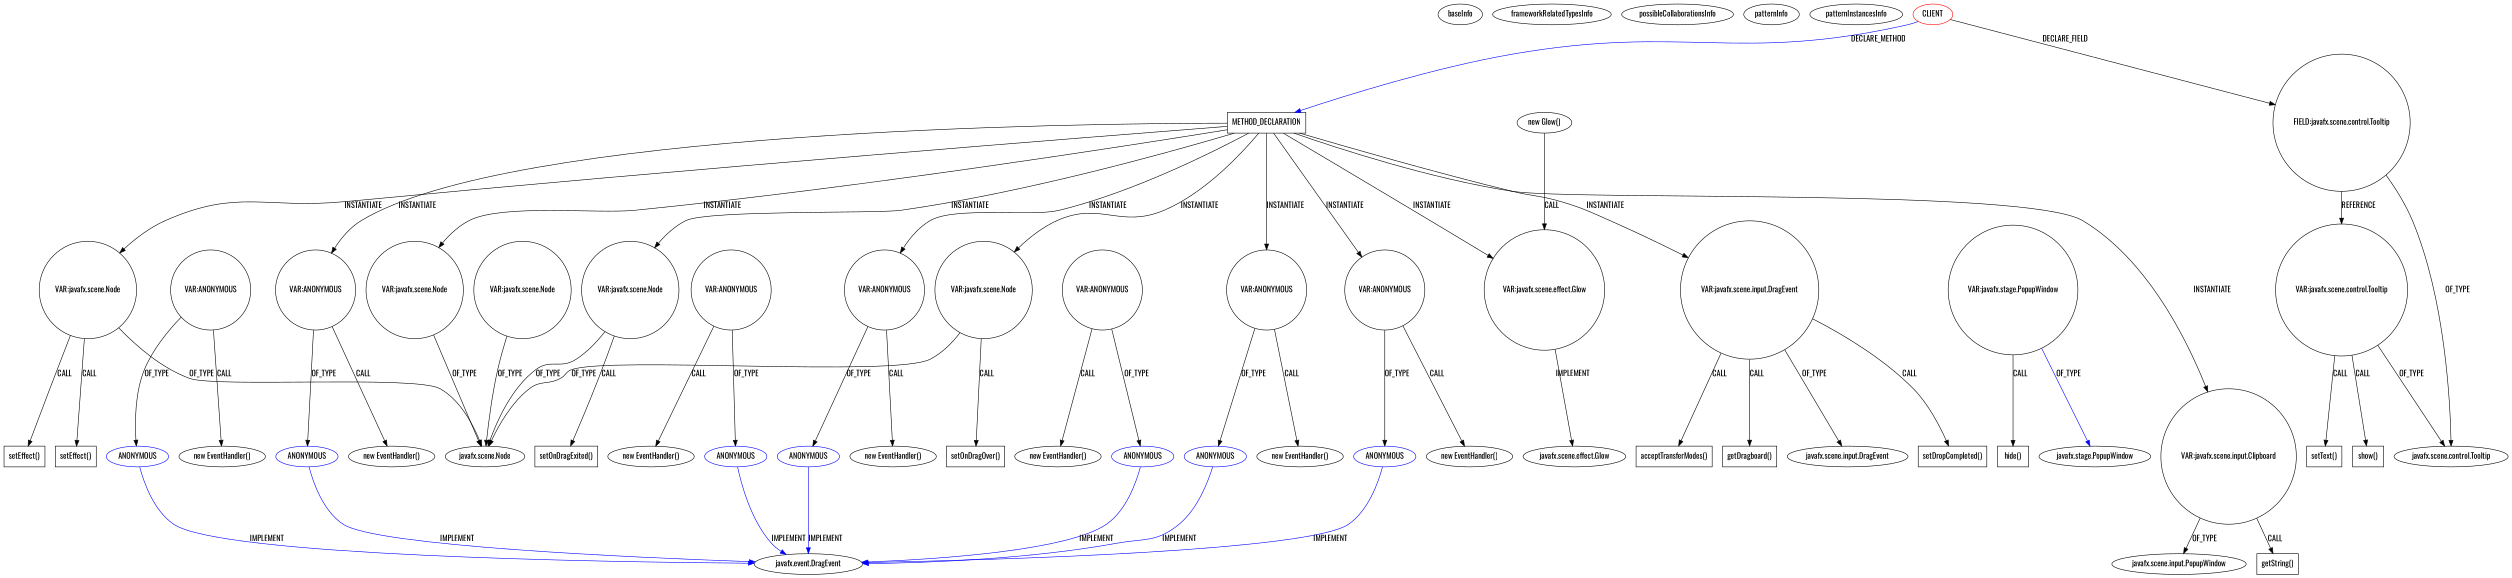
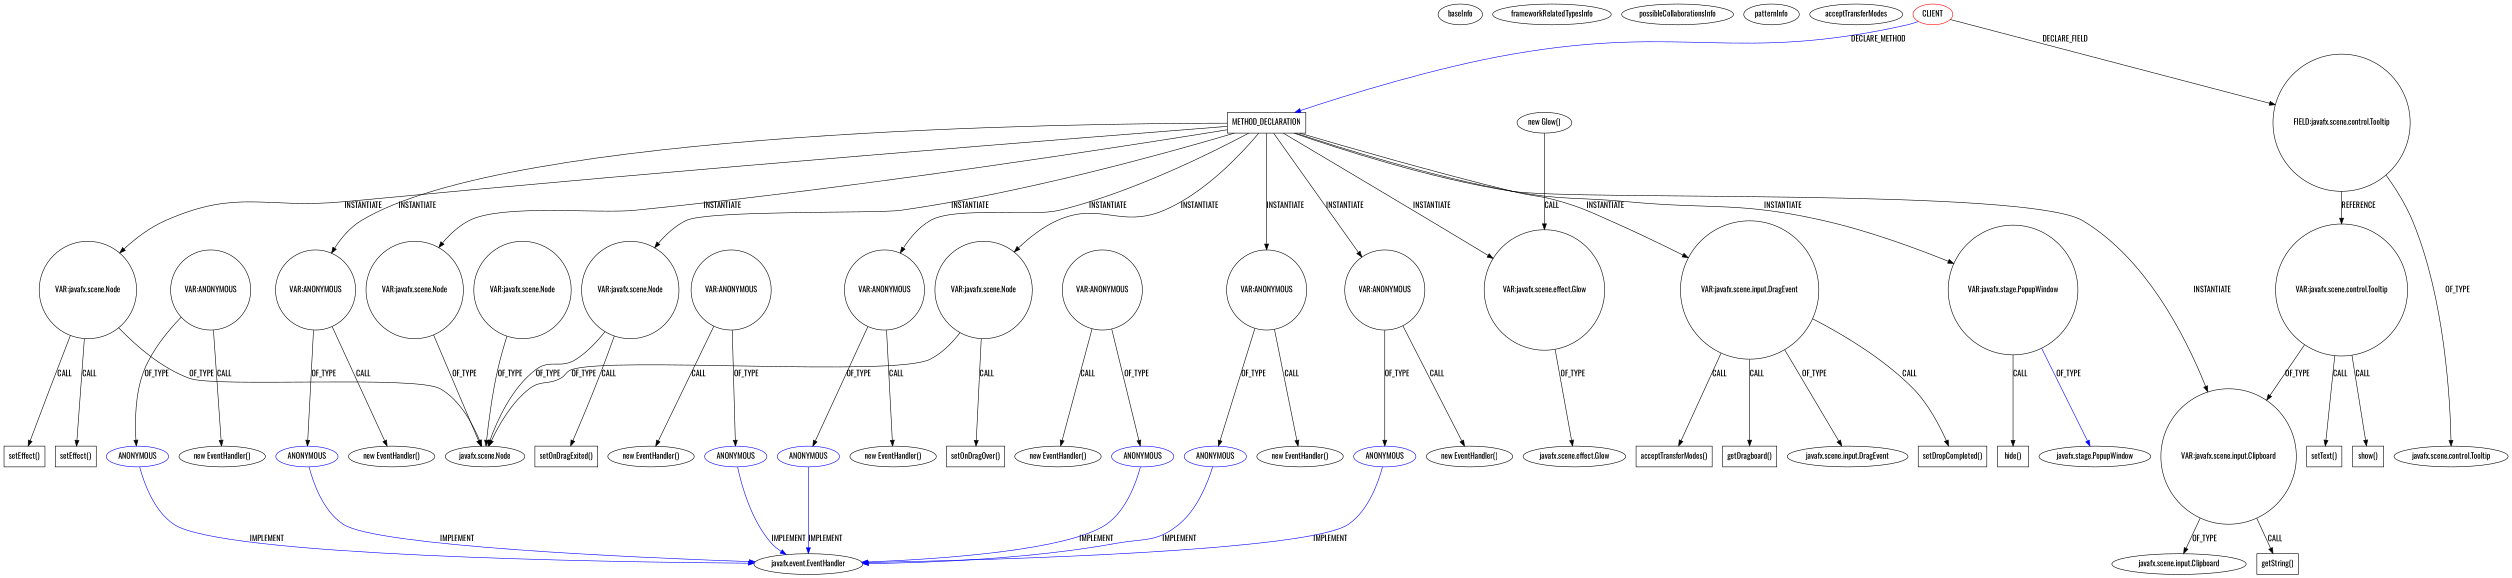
(1856, 14) -> (1856, 14)
none -> (1622, 201)
(1573, 374) -> (1573, 374)
(2410, 393) -> (2287, 370)
(808, 564) -> (808, 564)
(2179, 564) -> (2179, 564)
